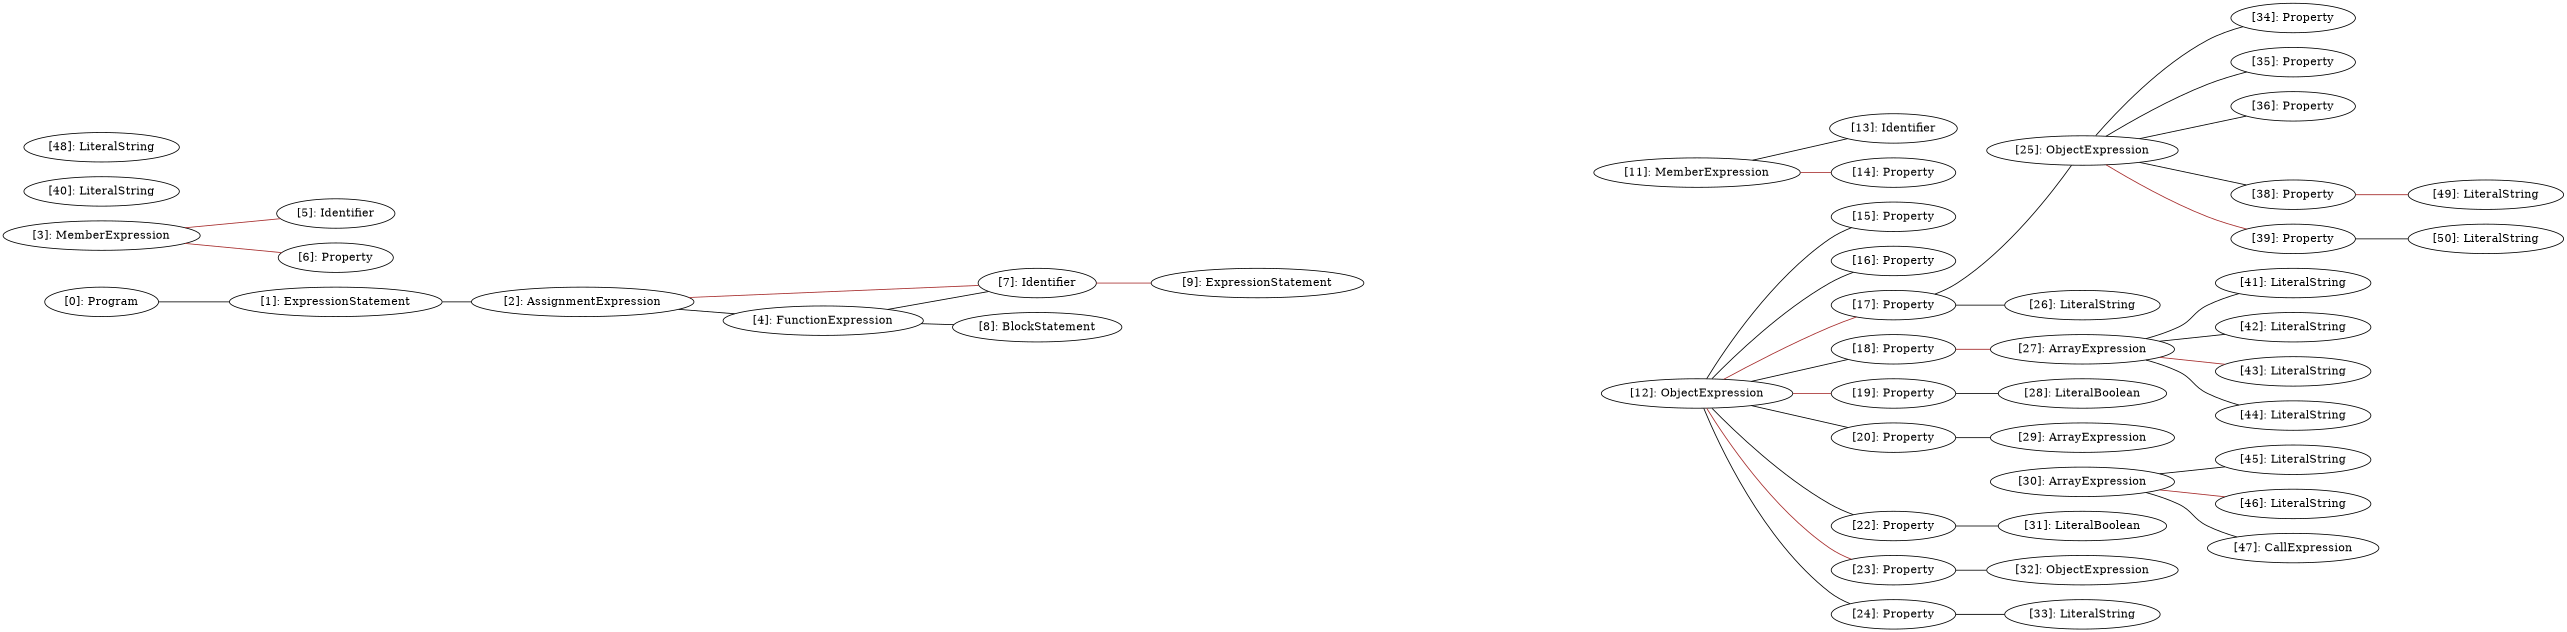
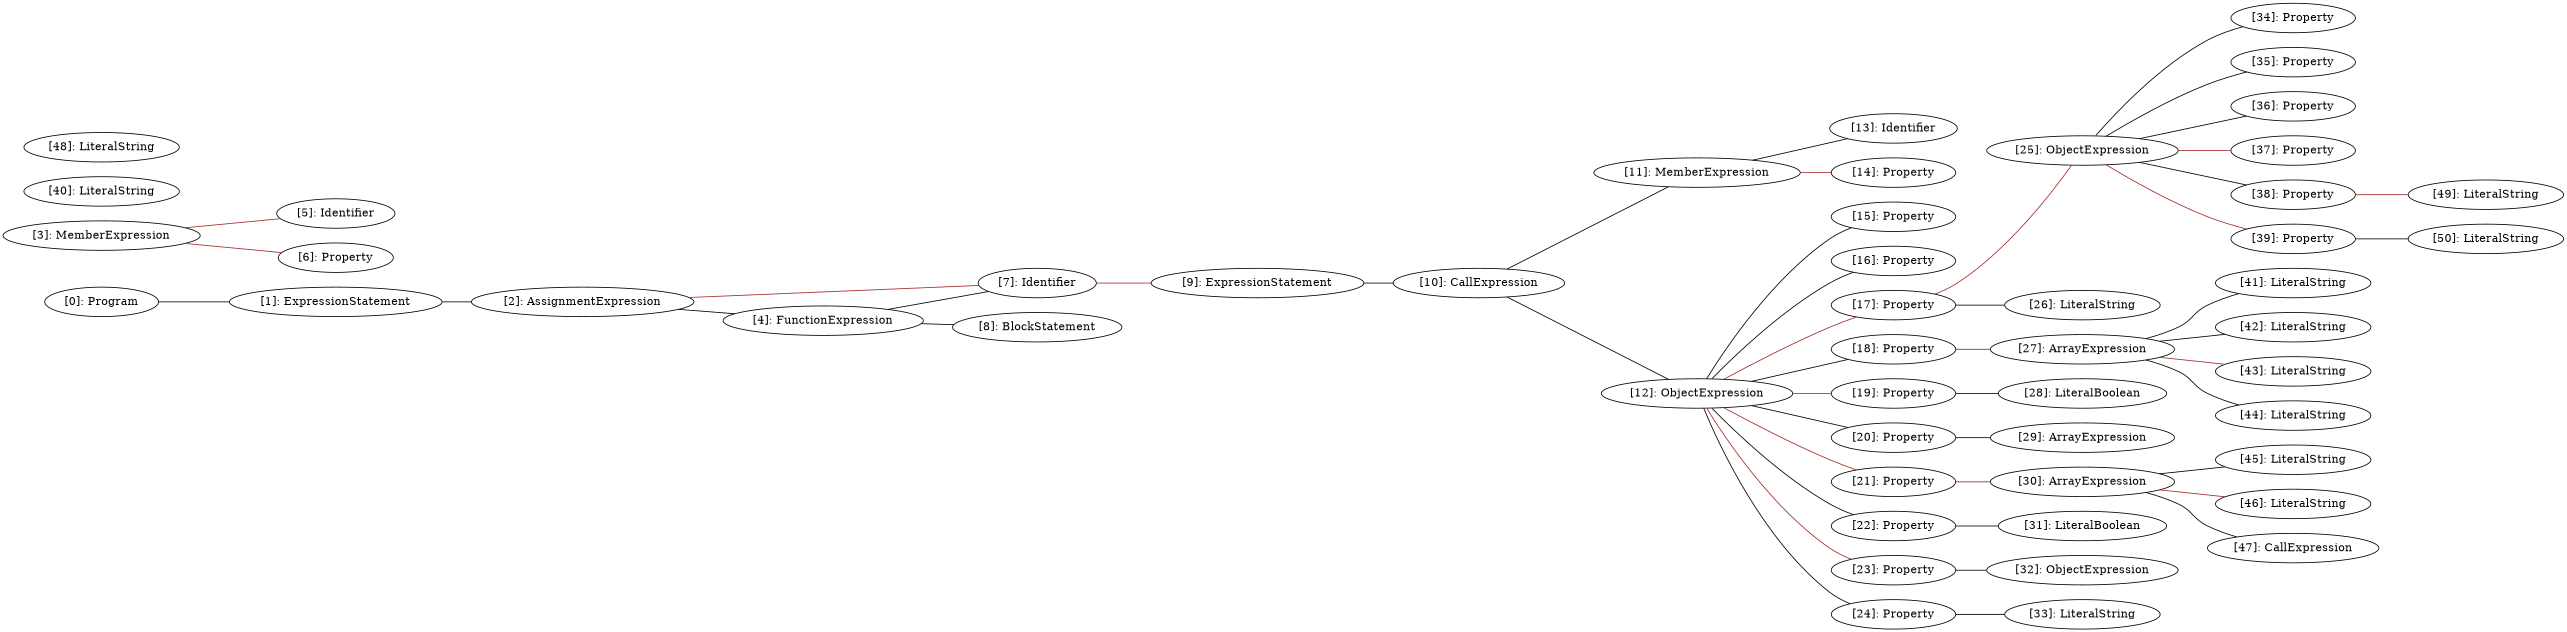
none -> (2293, 151)
(2011, 238) -> (2011, 238)
none -> (1479, 283)
none -> (1893, 482)
